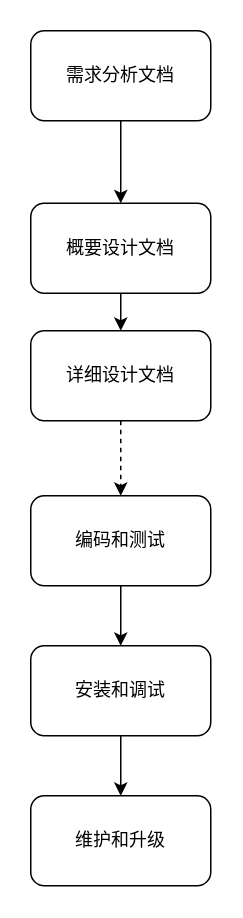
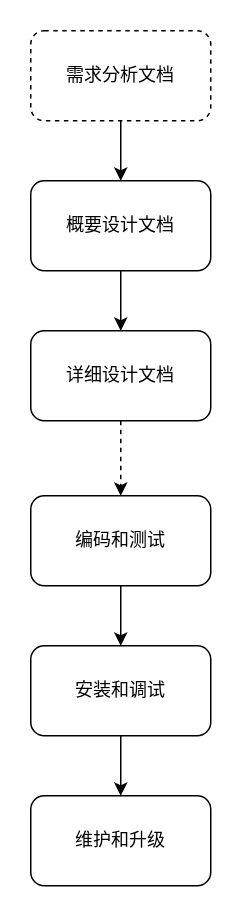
(121, 76) -> (121, 76)
(121, 248) -> (121, 226)
